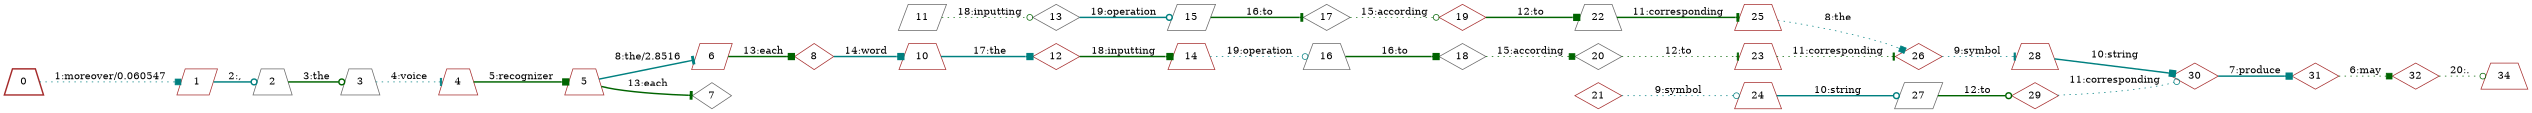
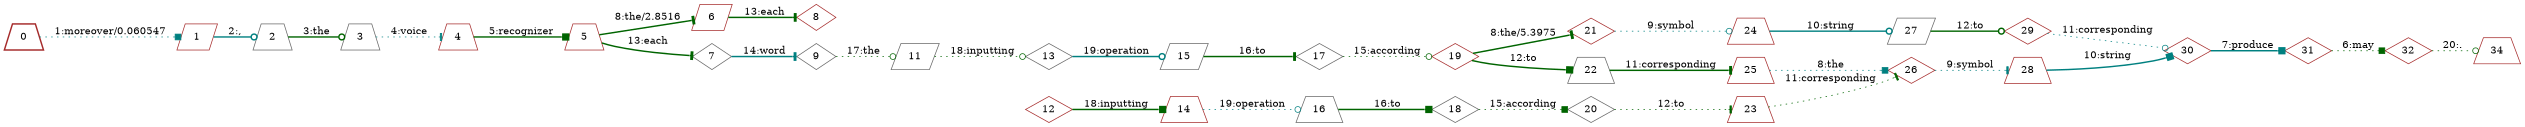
none -> (1521, 44)
(758, 57) -> (761, 17)
none -> (816, 57)
(922, 57) -> none
(645, 70) -> (645, 28)
